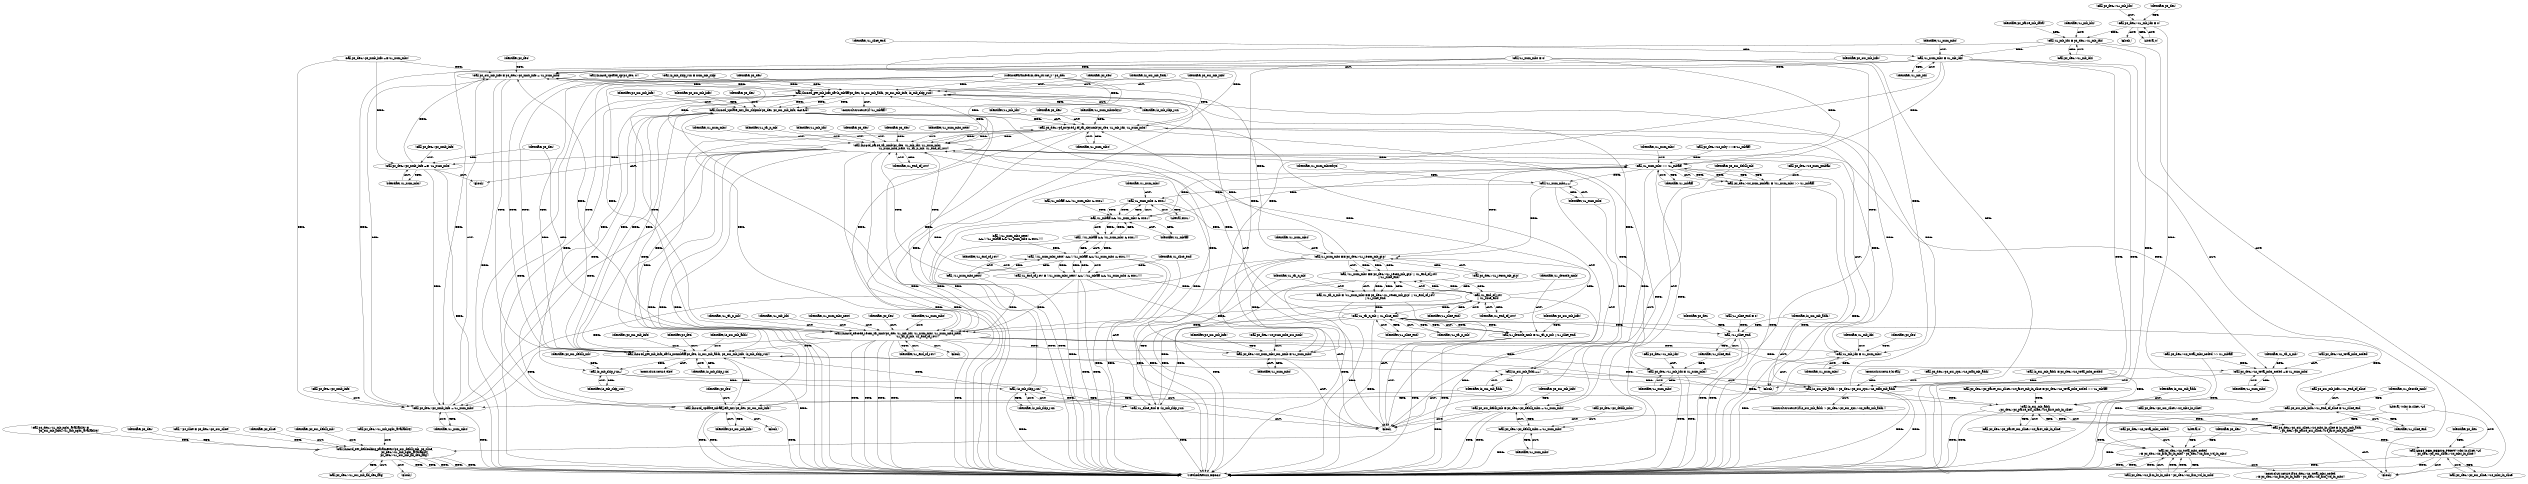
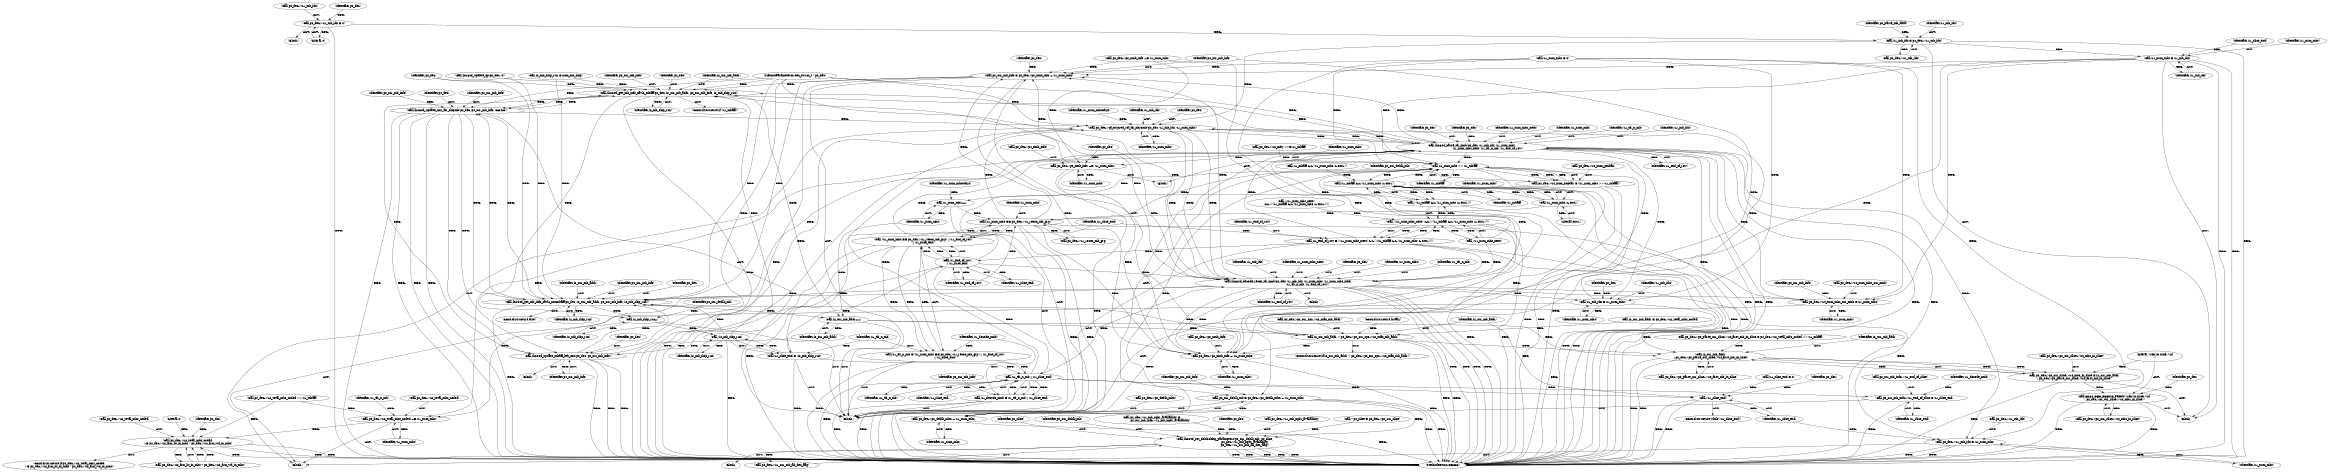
(1348, 186) -> none
(1227, 327) -> (920, 362)
none -> (1713, 419)
